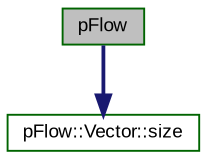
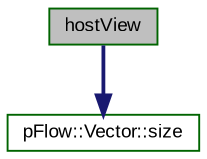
(103, 27) -> (103, 27)
